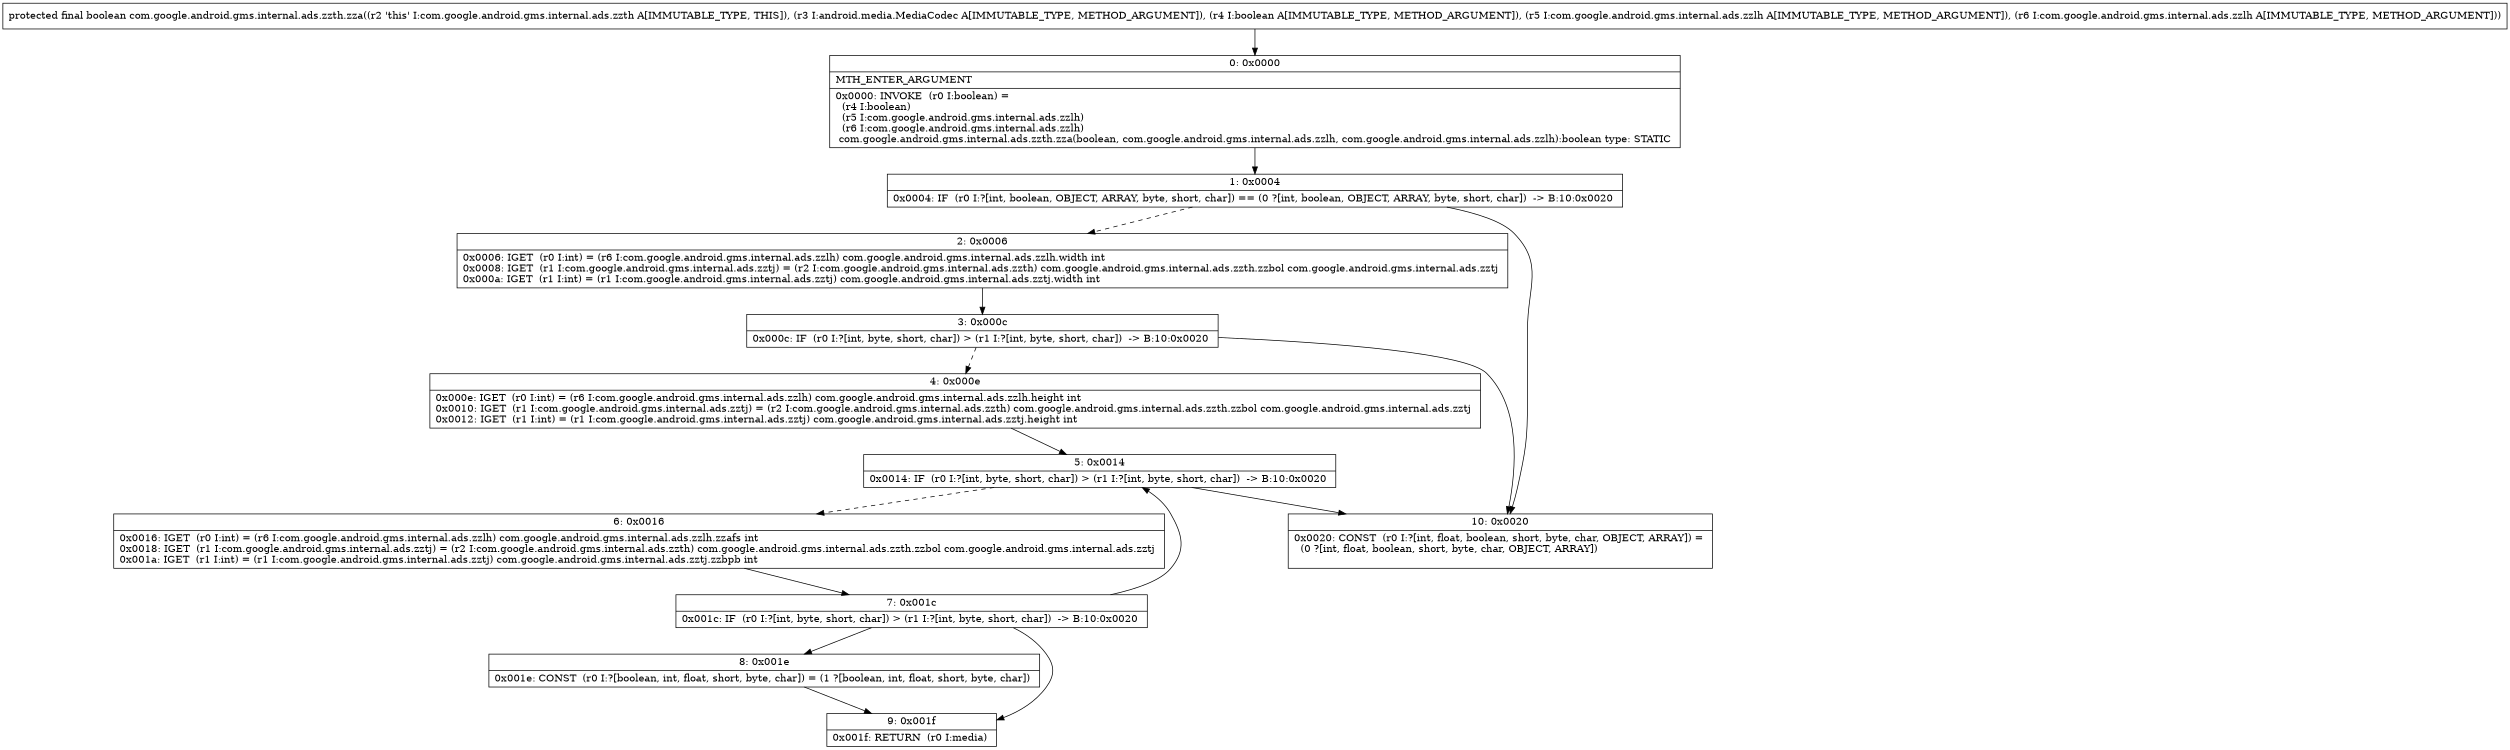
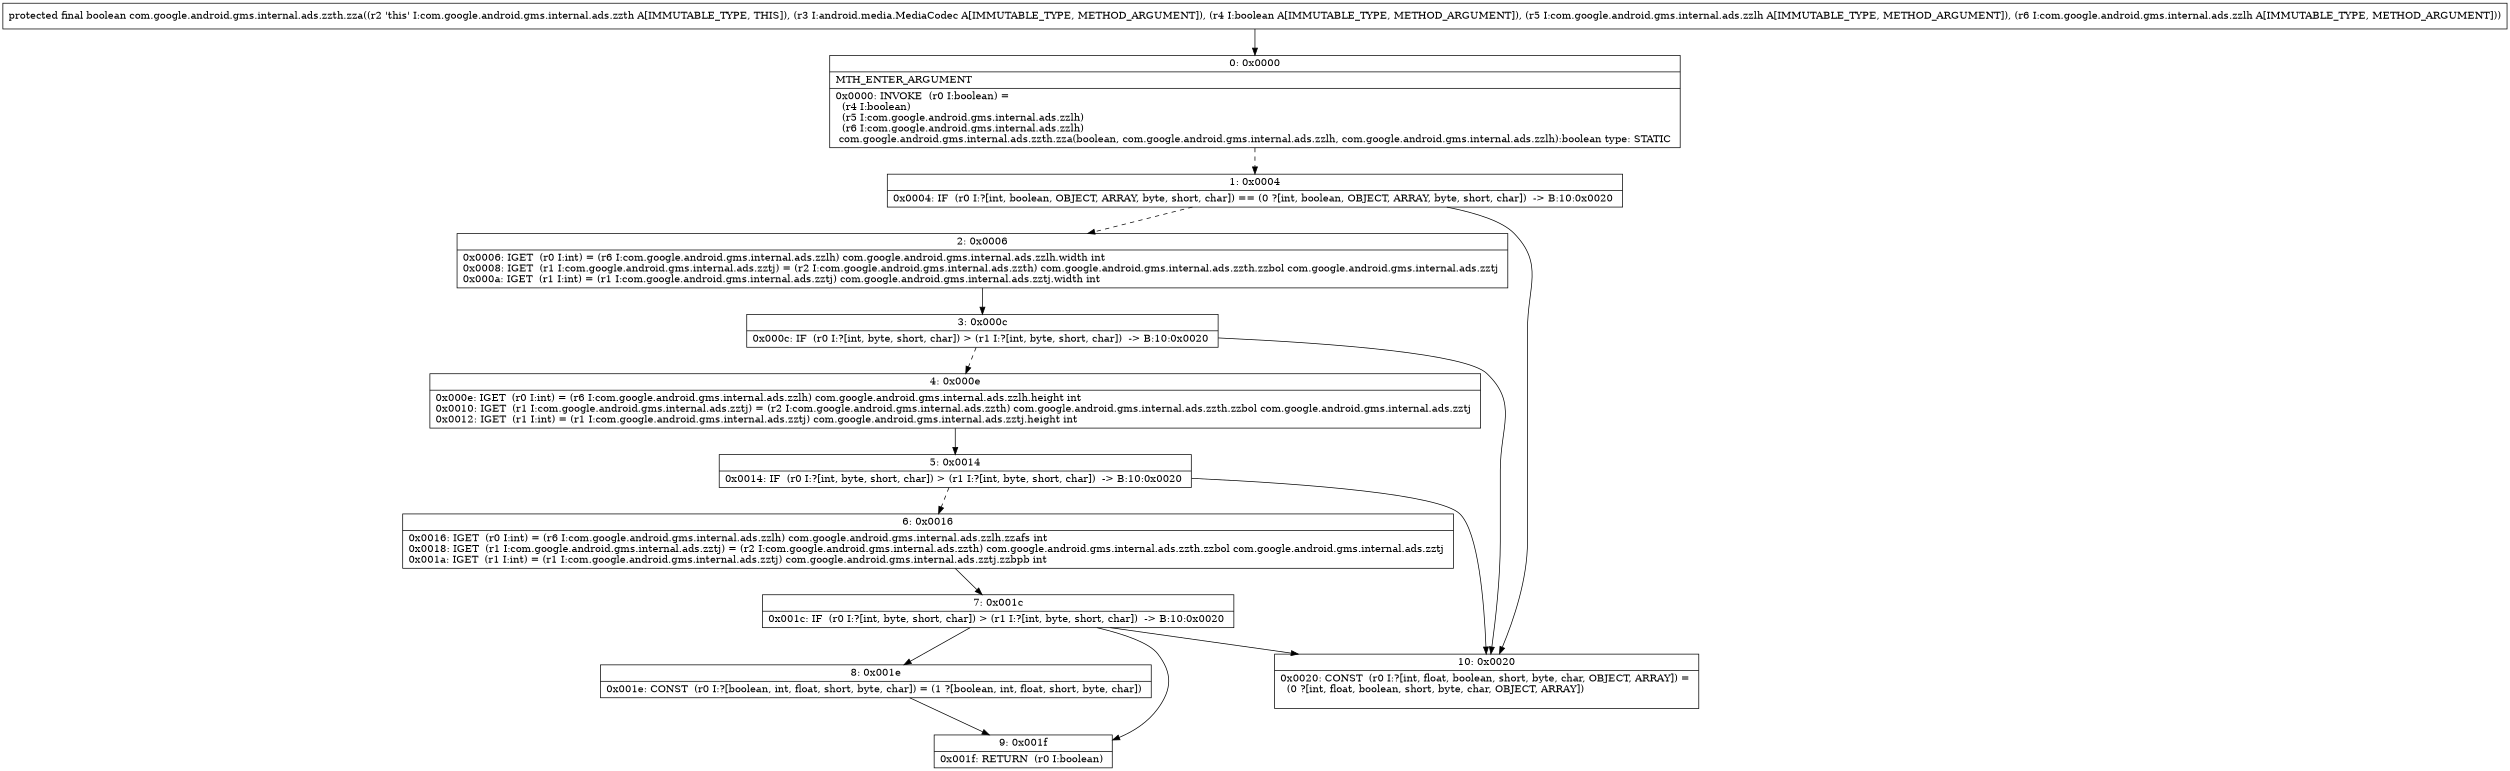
(1255, 157) -> (1255, 157)
(1177, 558) -> (1201, 640)
(912, 738) -> (1023, 759)
